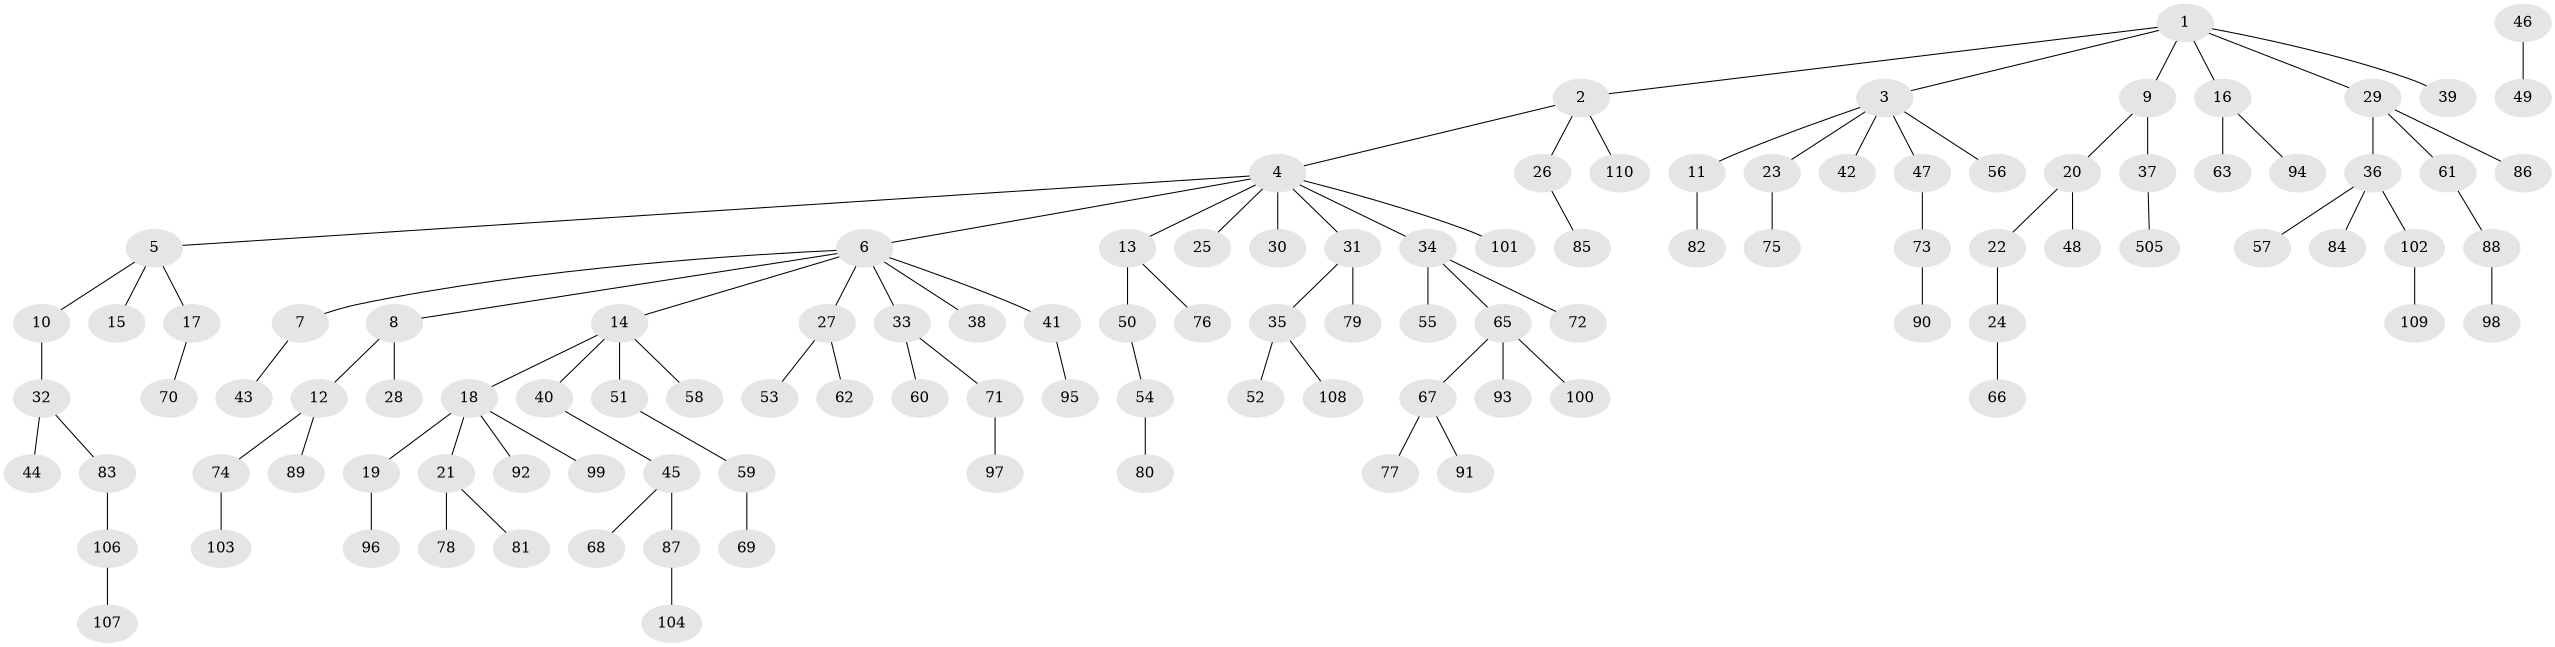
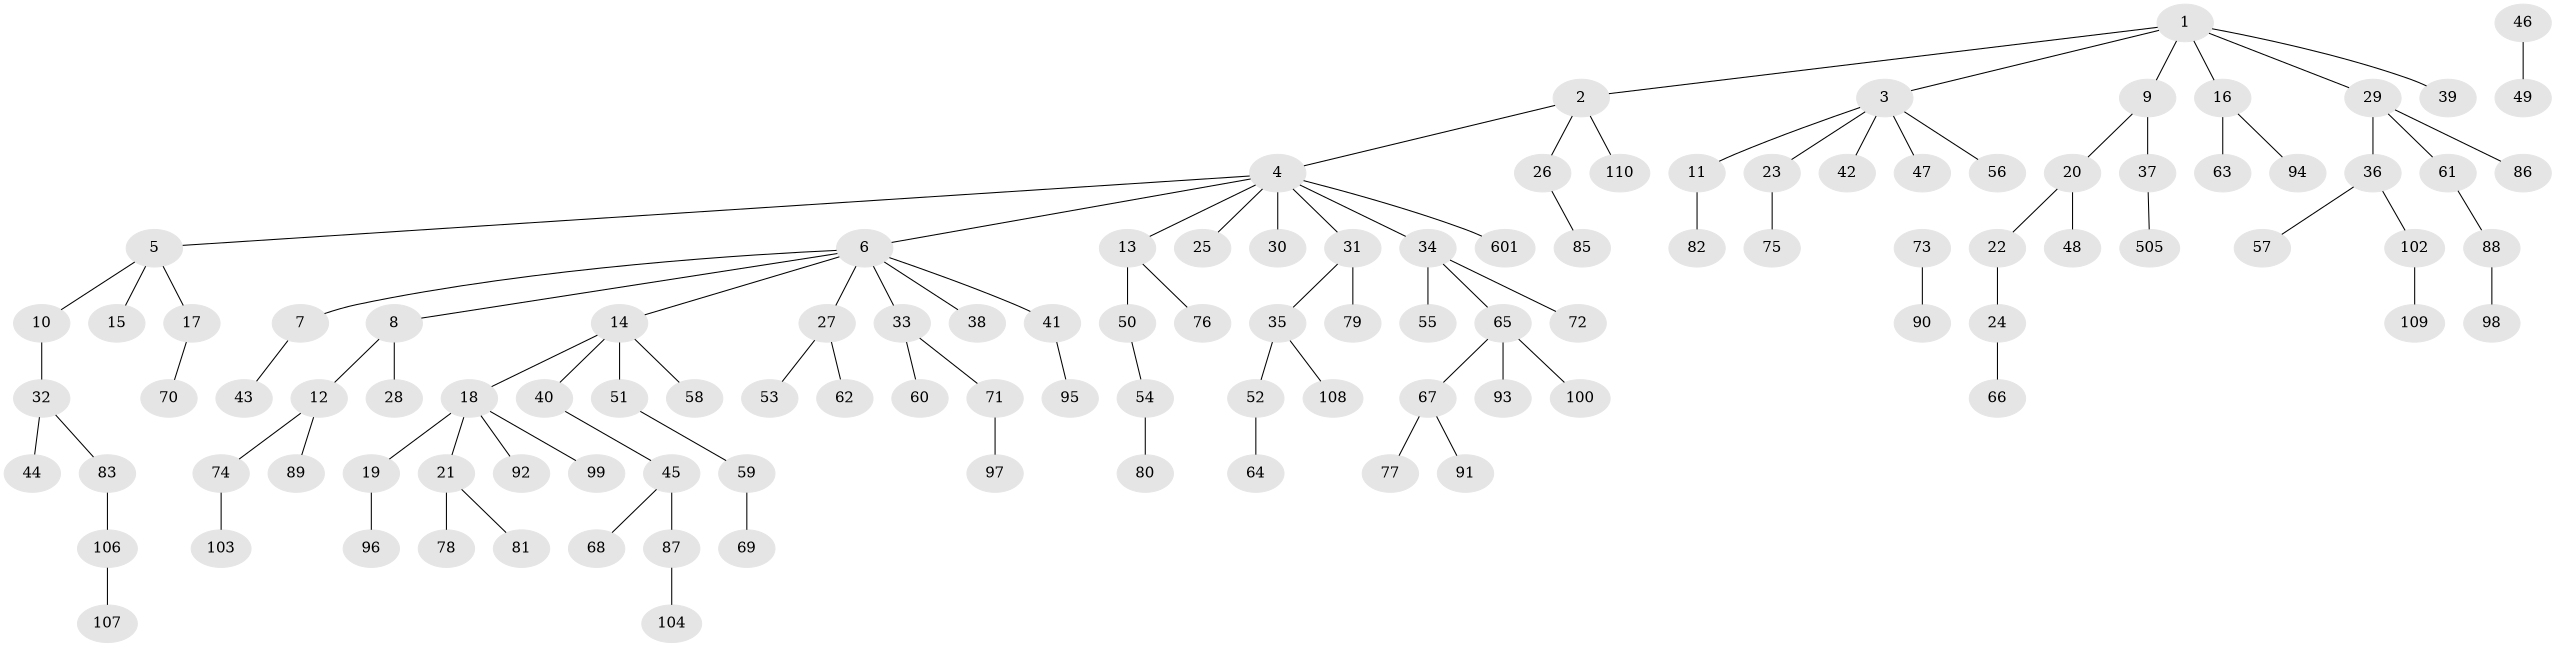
(1922, 211) -> none
(1505, 248) -> (1505, 248)
(2337, 248) -> none
none -> (1256, 474)
